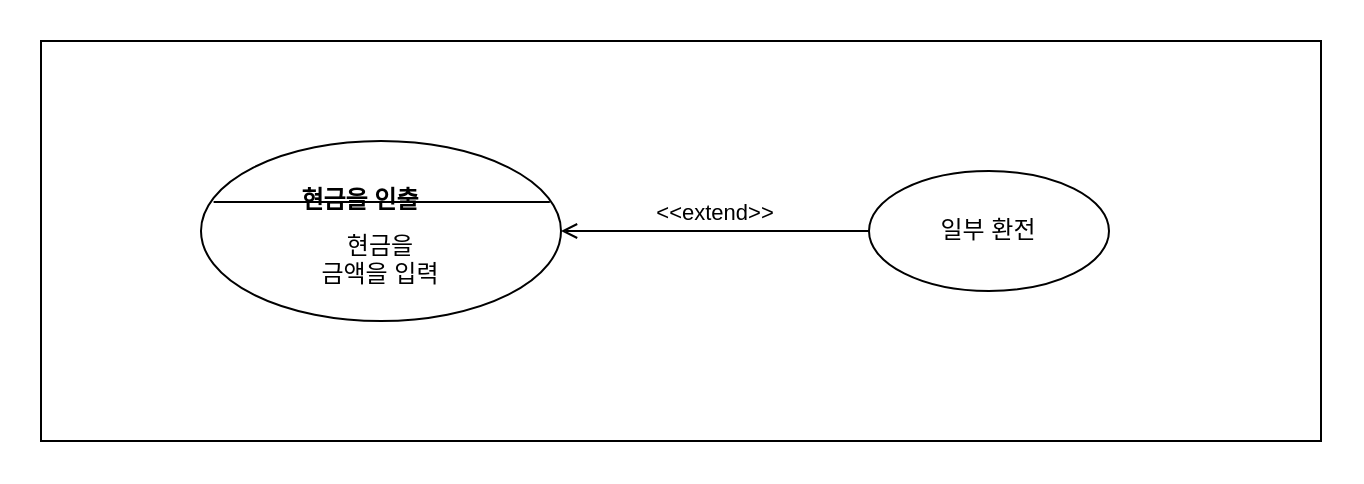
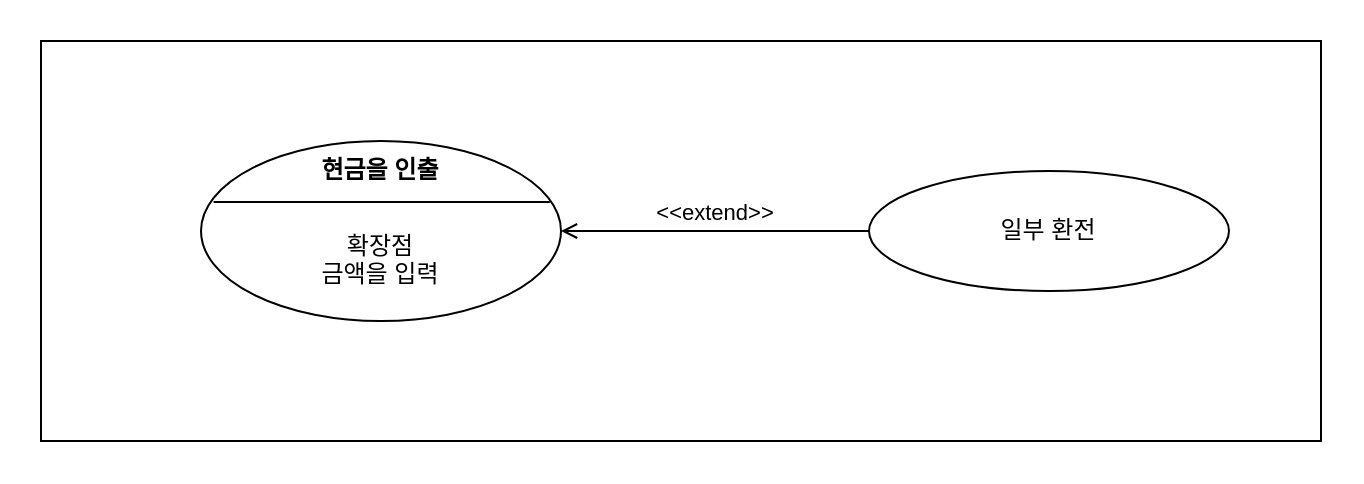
(361, 201) -> (381, 171)
(381, 231) -> (381, 231)
(989, 231) -> (1049, 231)
